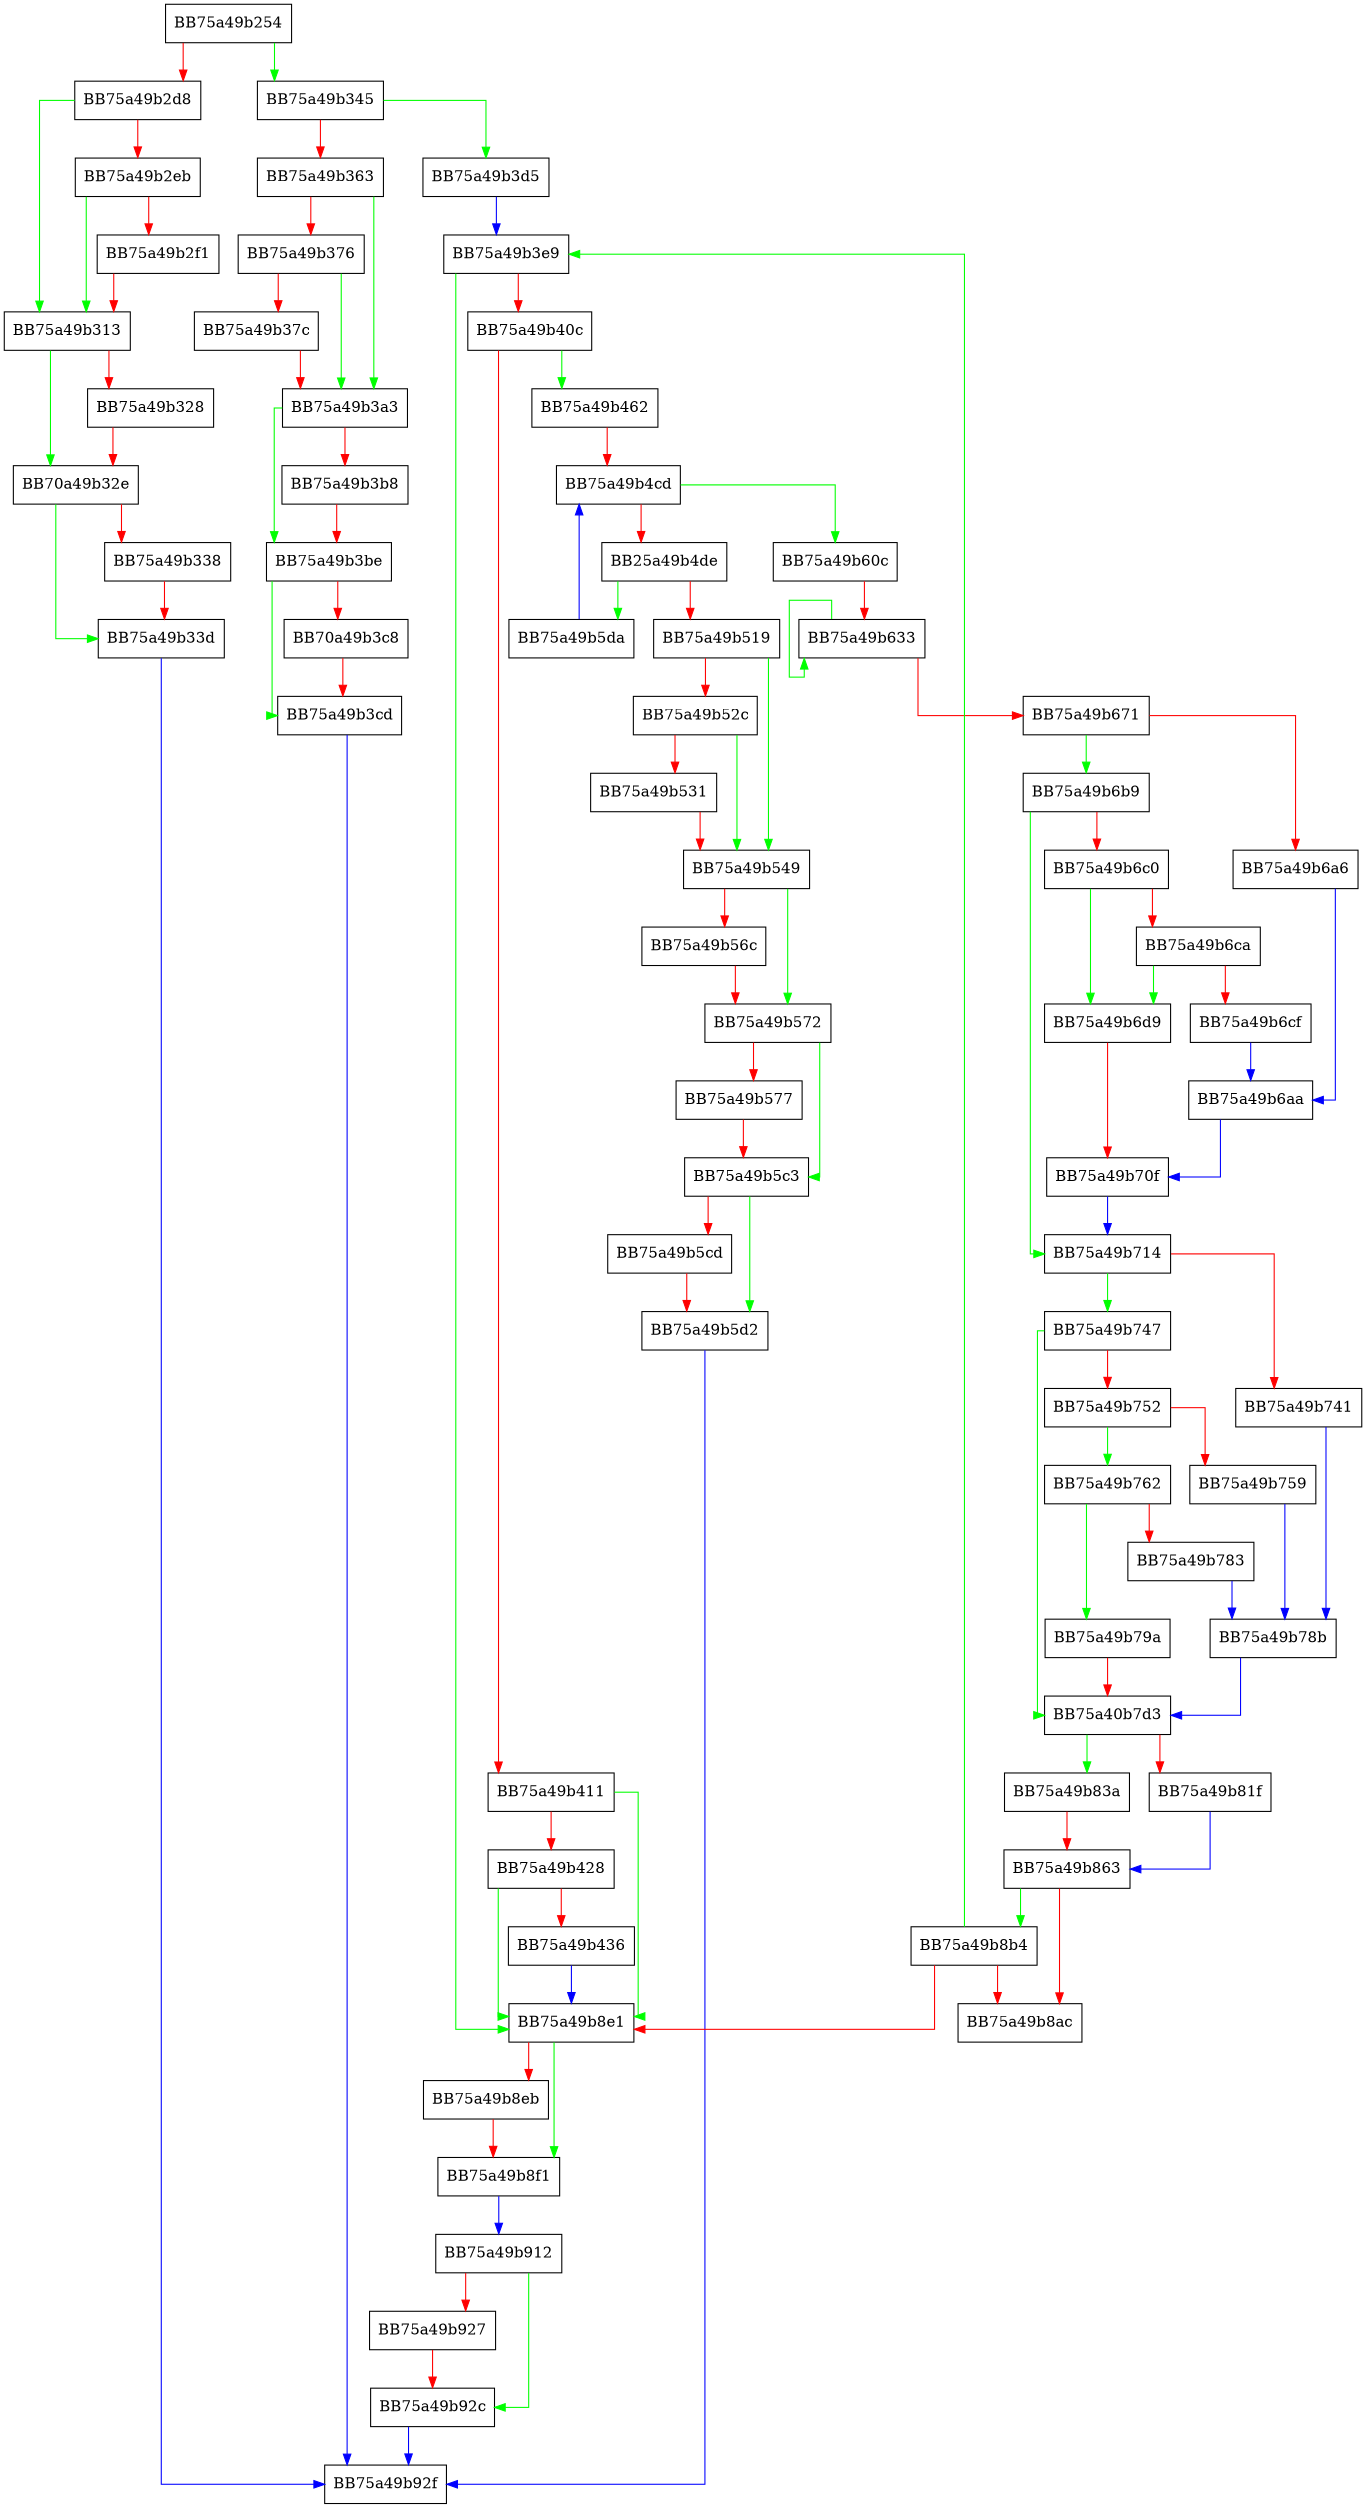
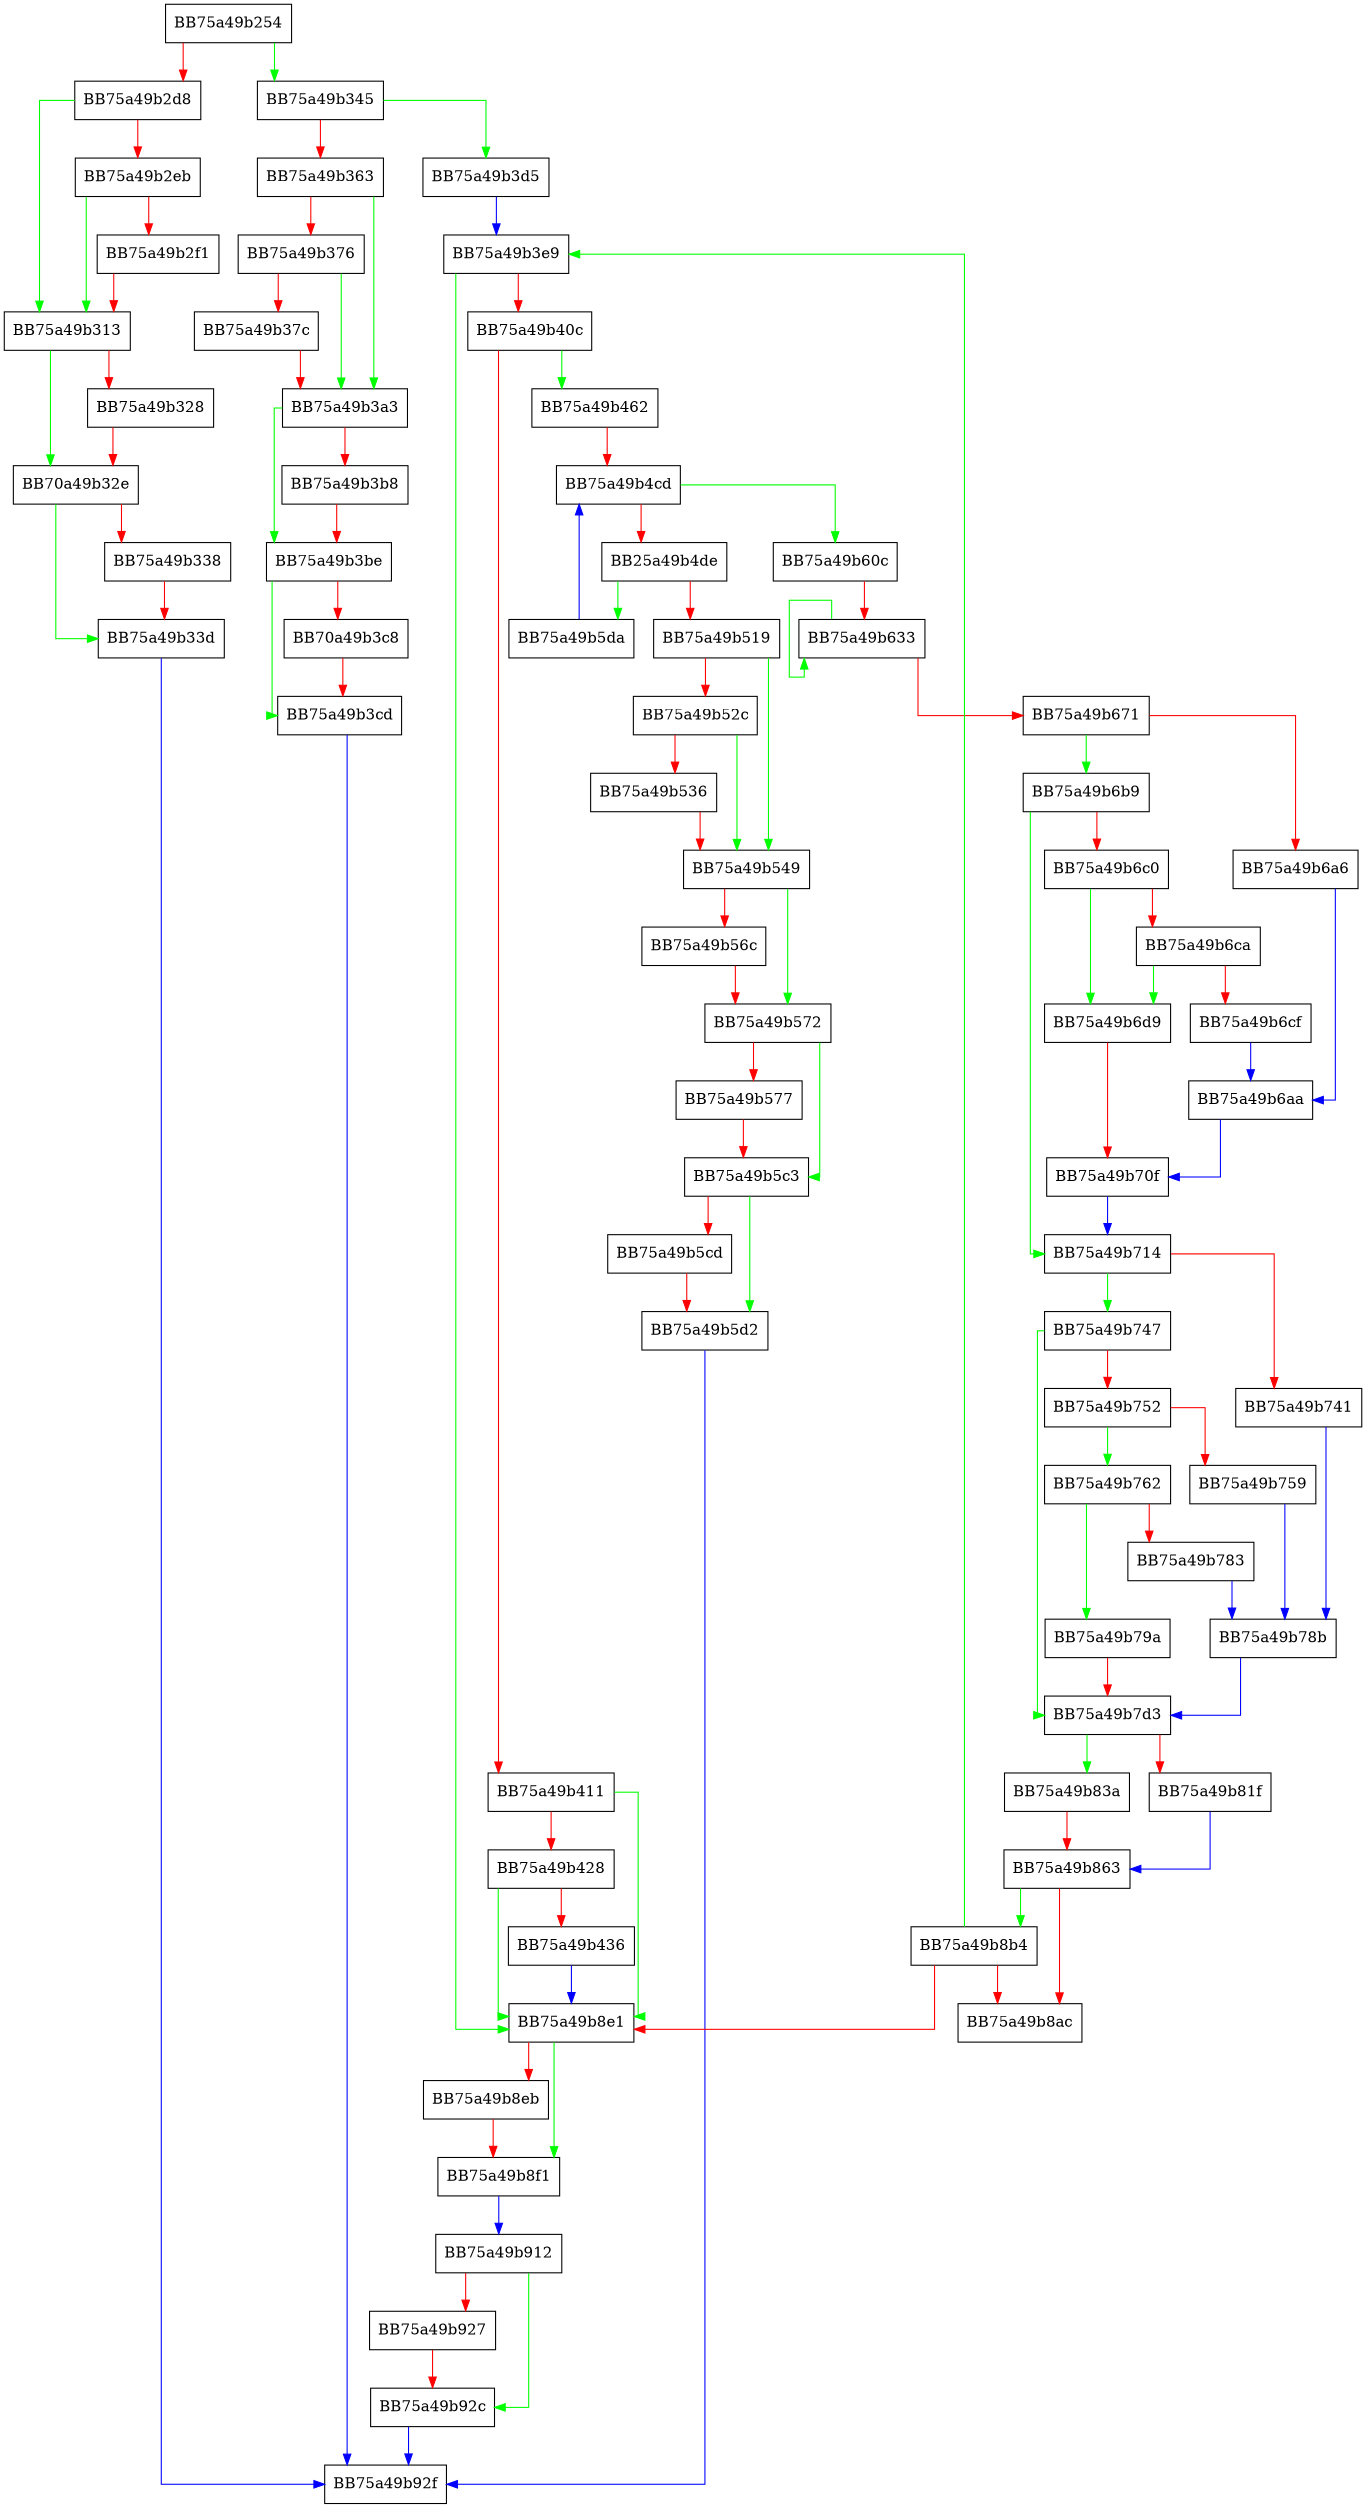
(654, 792) -> (654, 792)
(1108, 1715) -> (1108, 1715)
